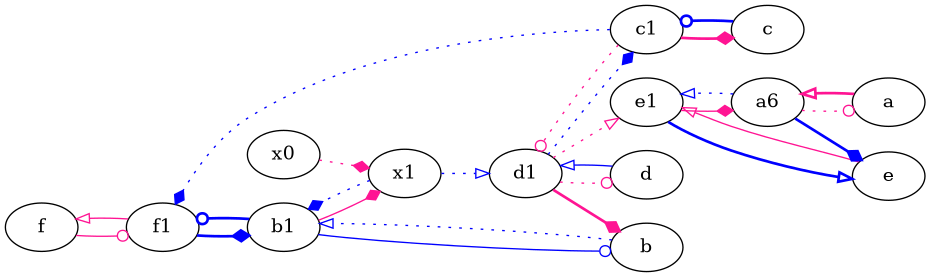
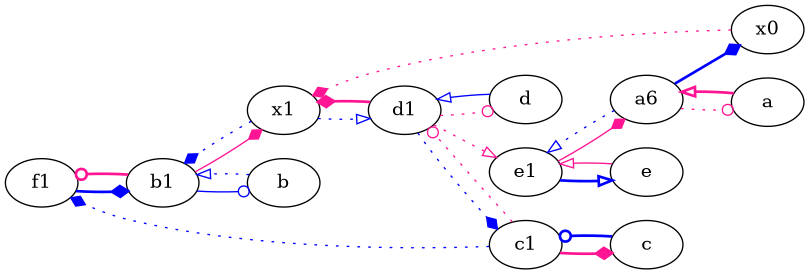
(822, 135) -> (700, 69)
(580, 206) -> (352, 101)
(229, 218) -> (108, 174)
(42, 227) -> none
